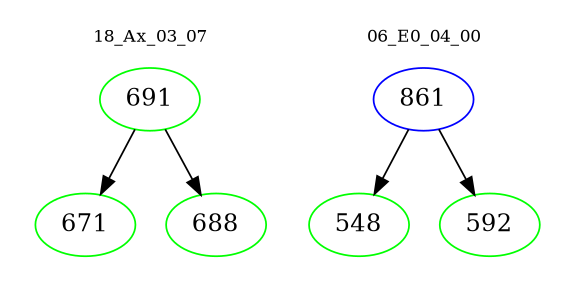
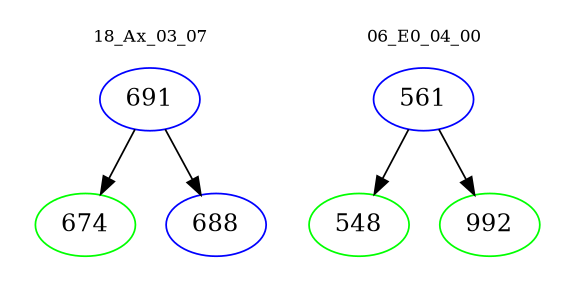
(150, 99) -> (150, 99)
(424, 99) -> (424, 99)
(85, 225) -> (85, 225)
(216, 225) -> (216, 225)
(490, 225) -> (490, 225)
